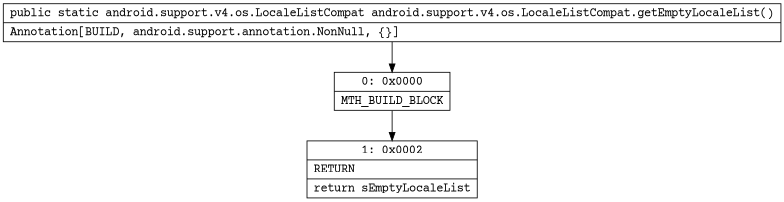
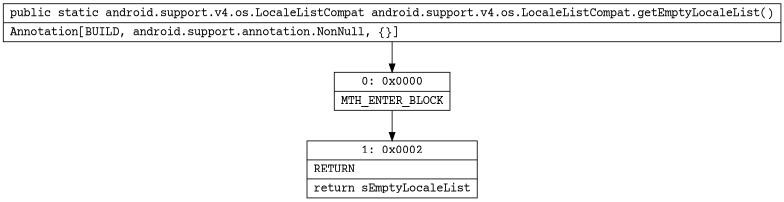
(392, 100) -> (392, 100)
